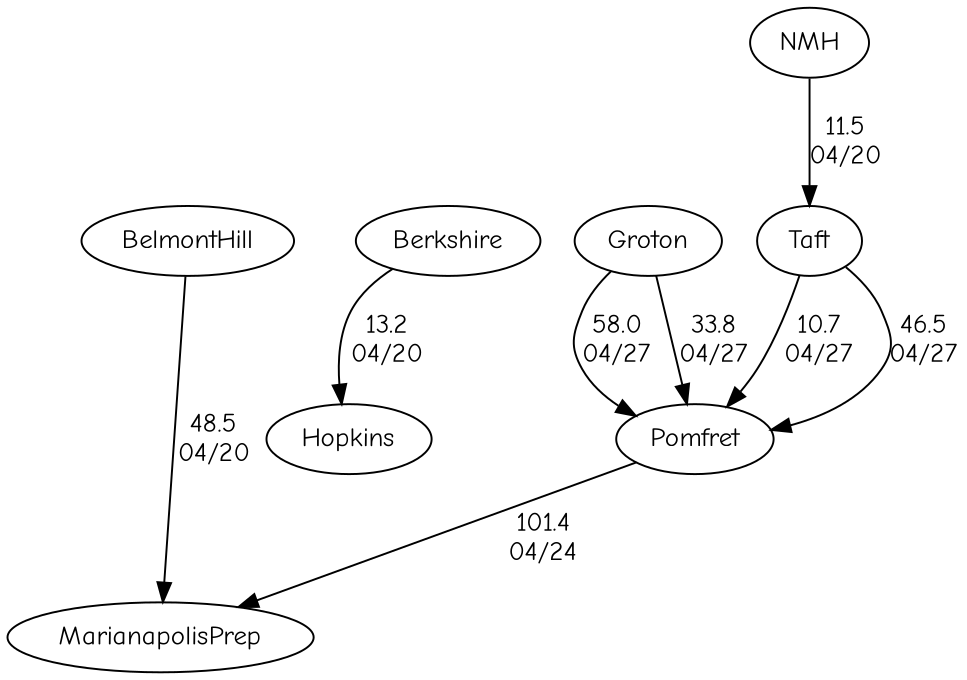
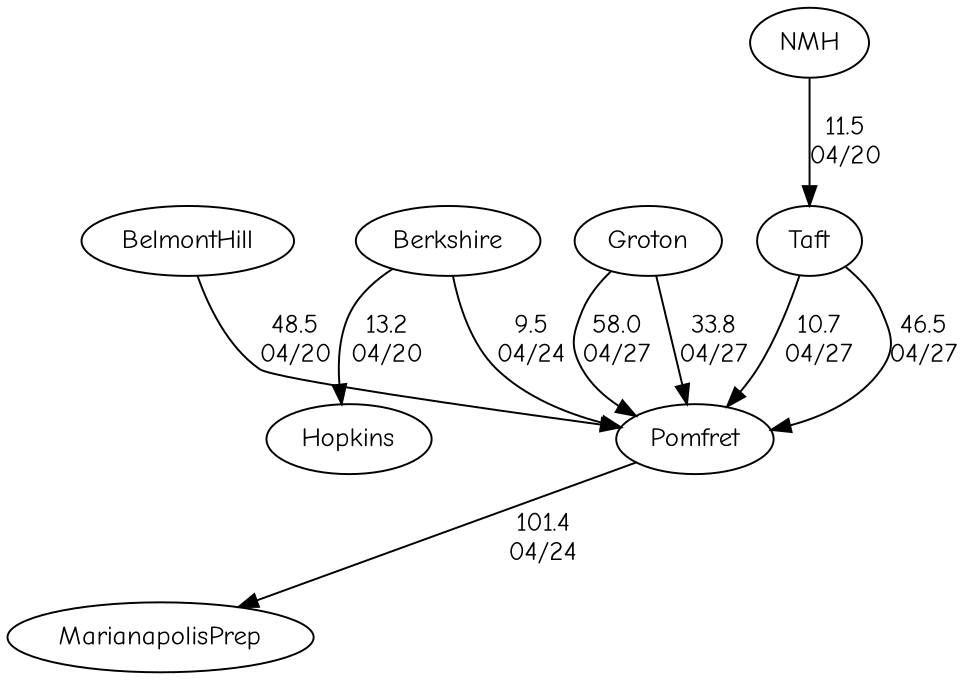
none -> (502, 374)
(175, 429) -> (373, 392)
